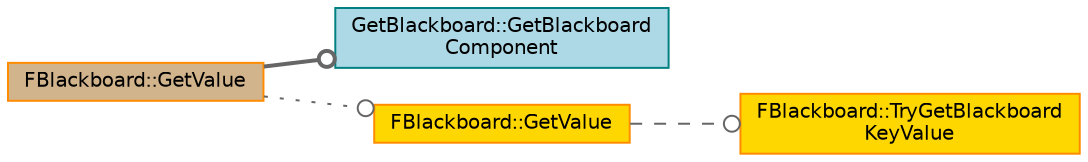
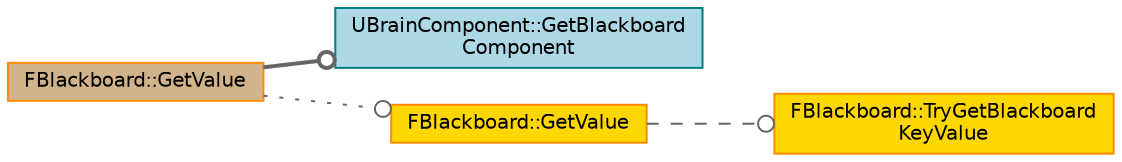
(502, 38) -> (519, 38)
